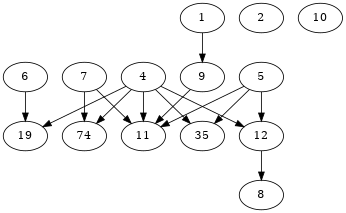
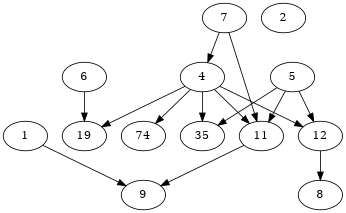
(320, 18) -> none
(84, 101) -> (215, 44)
(177, 103) -> (206, 164)
